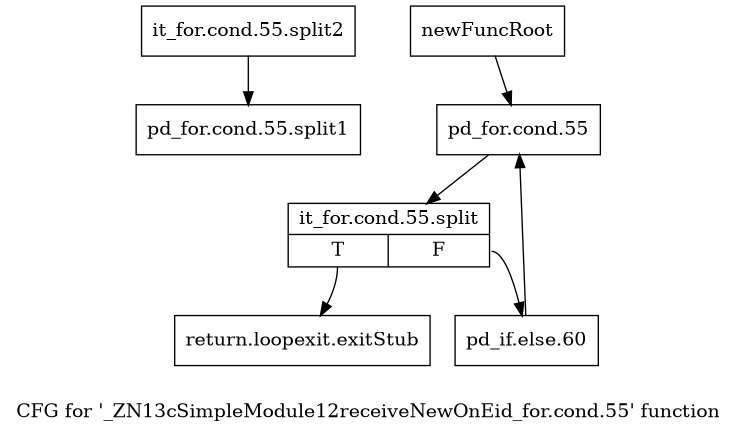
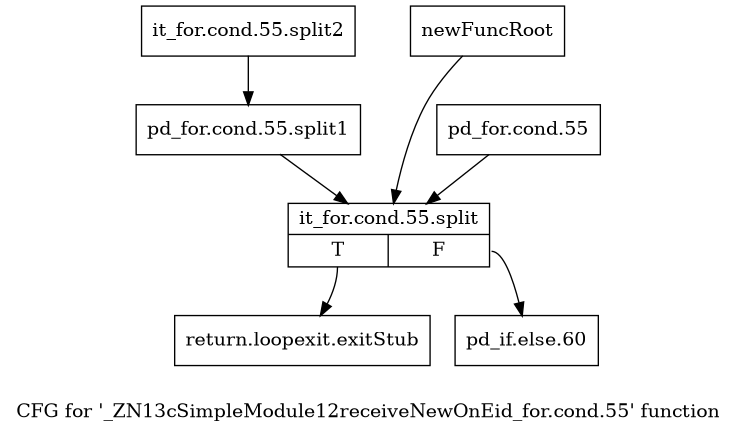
(501, 74) -> (419, 118)
none -> (308, 175)
(523, 242) -> none
